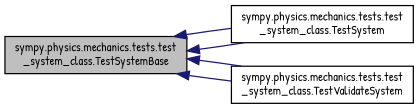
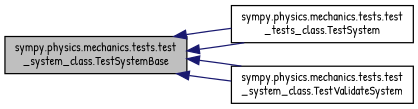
(322, 24) -> (322, 24)
